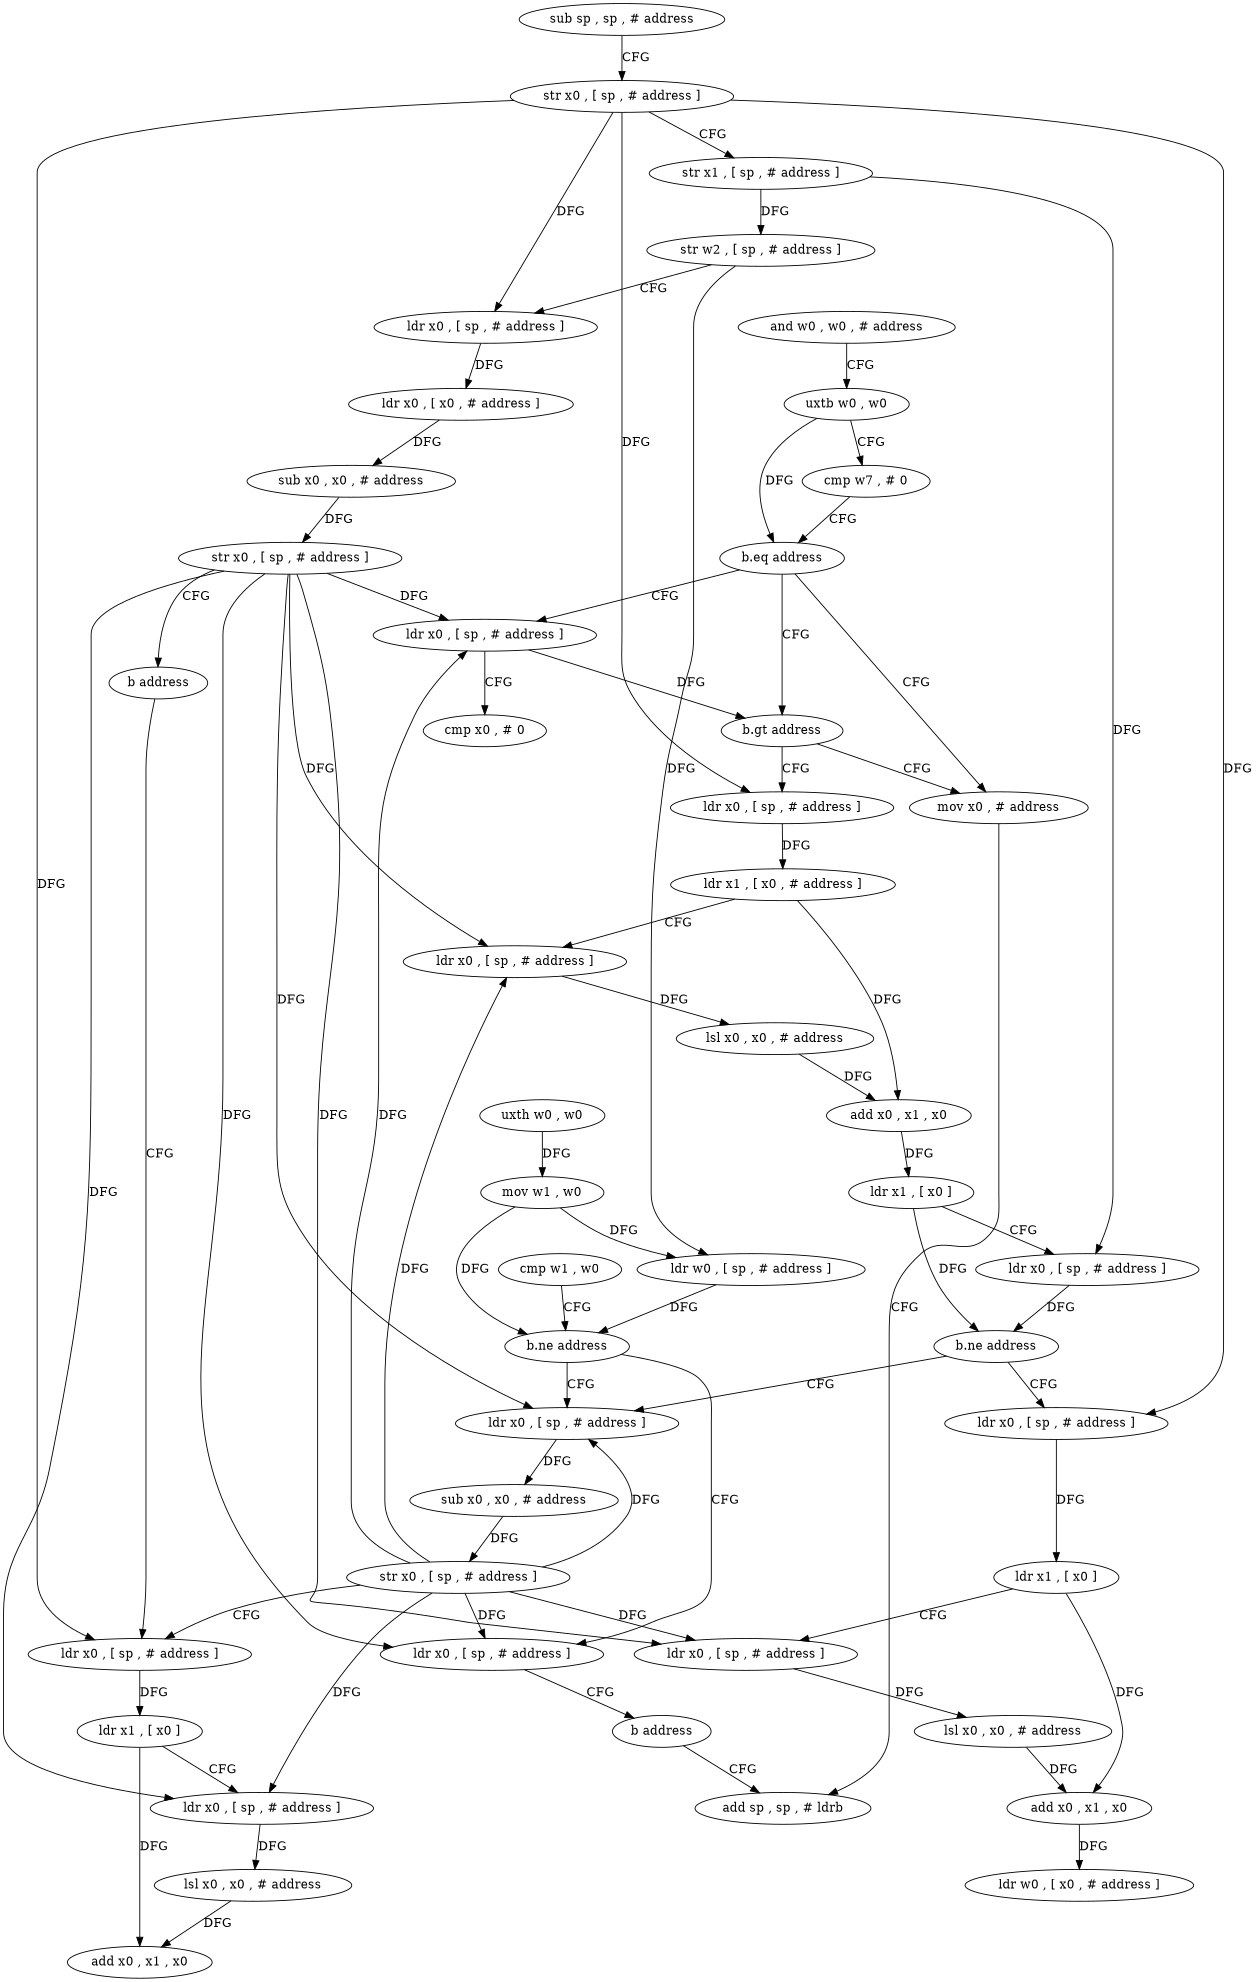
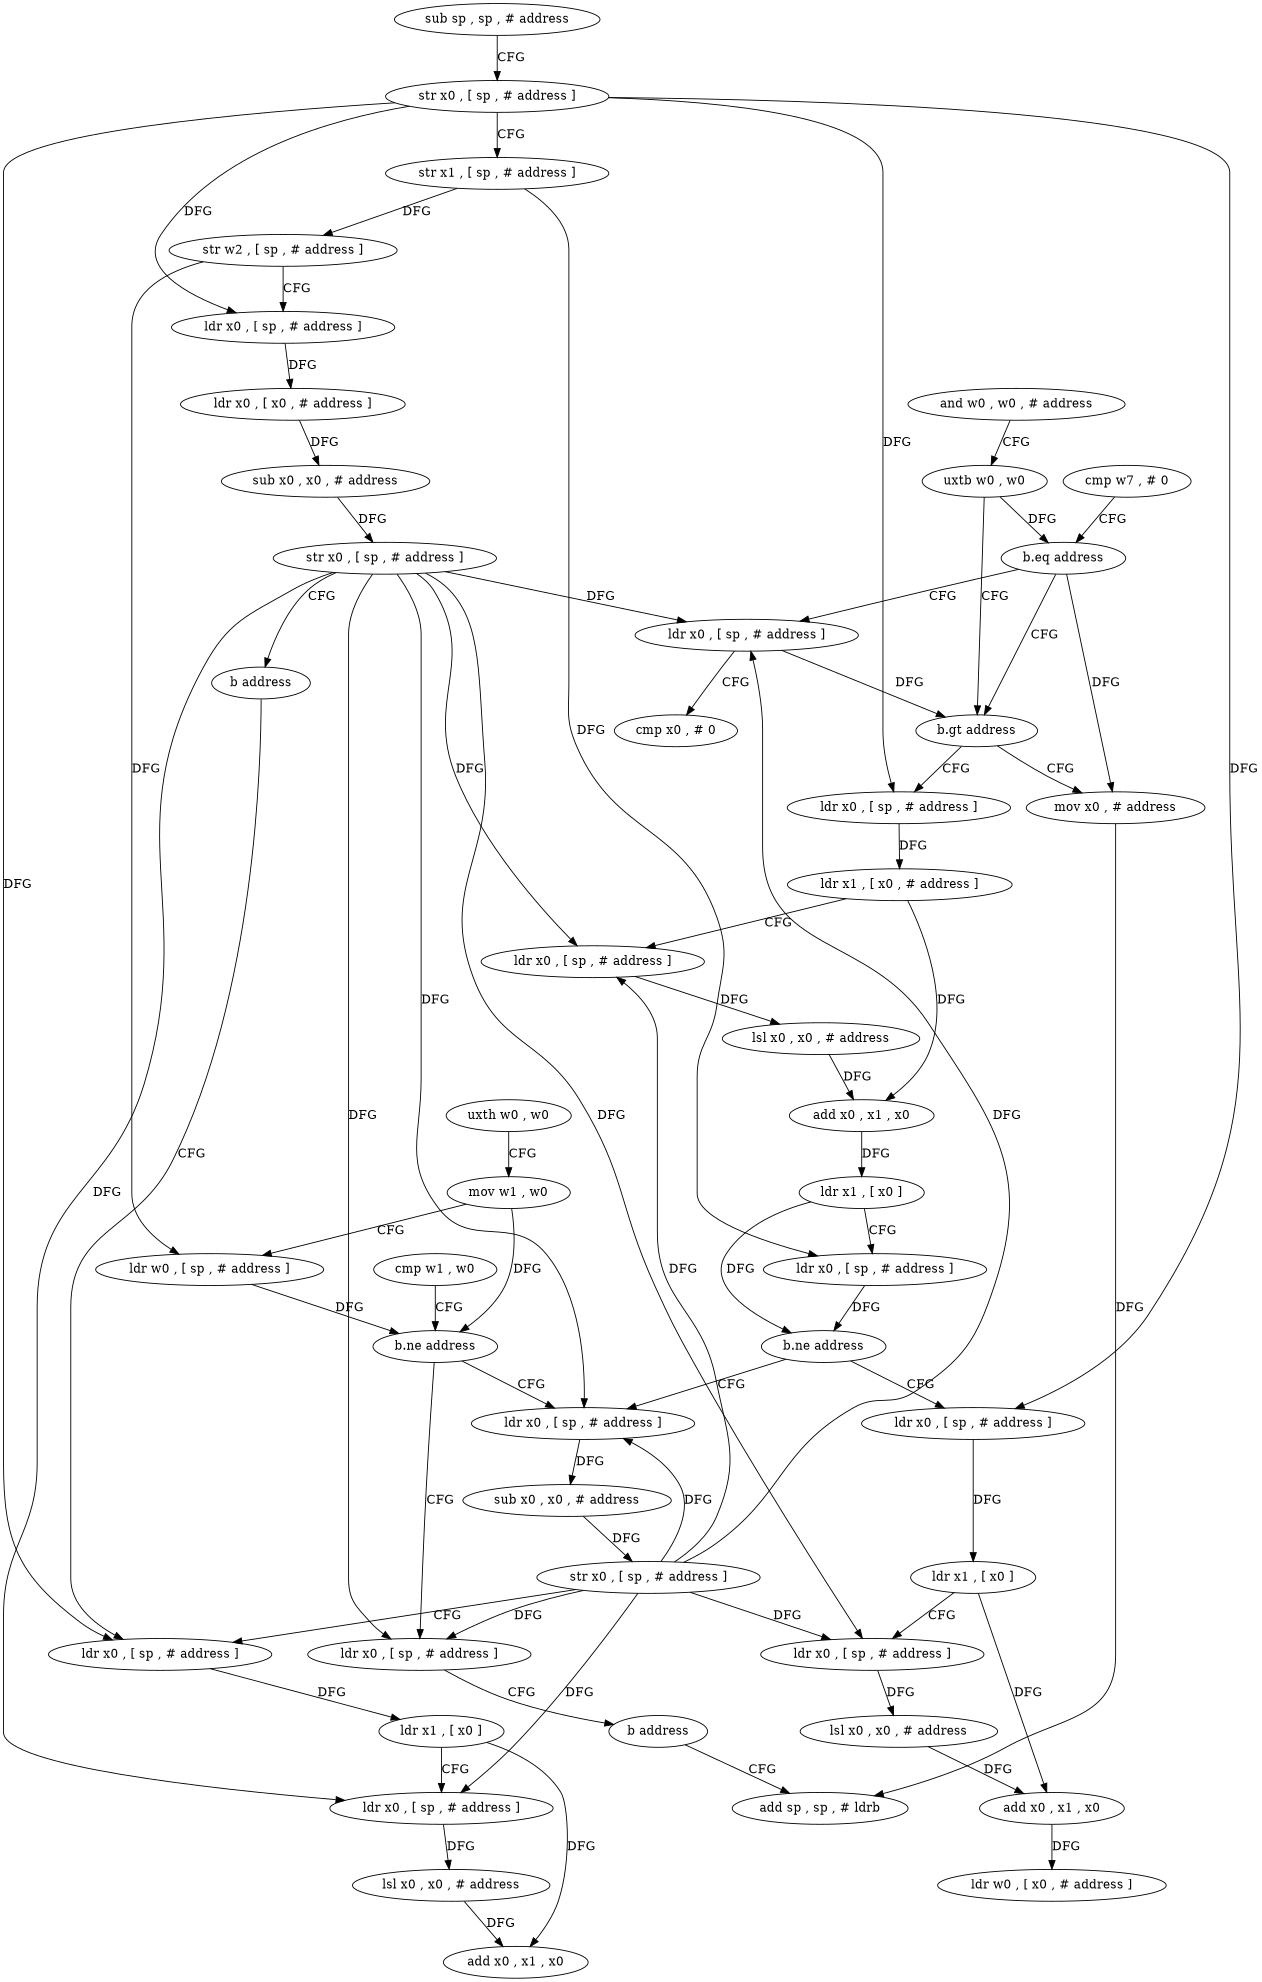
(855, 438) -> (981, 602)
(917, 683) -> (1106, 683)
(557, 1154) -> (523, 1154)
(624, 1231) -> (391, 1231)
(905, 1308) -> (1130, 1308)
